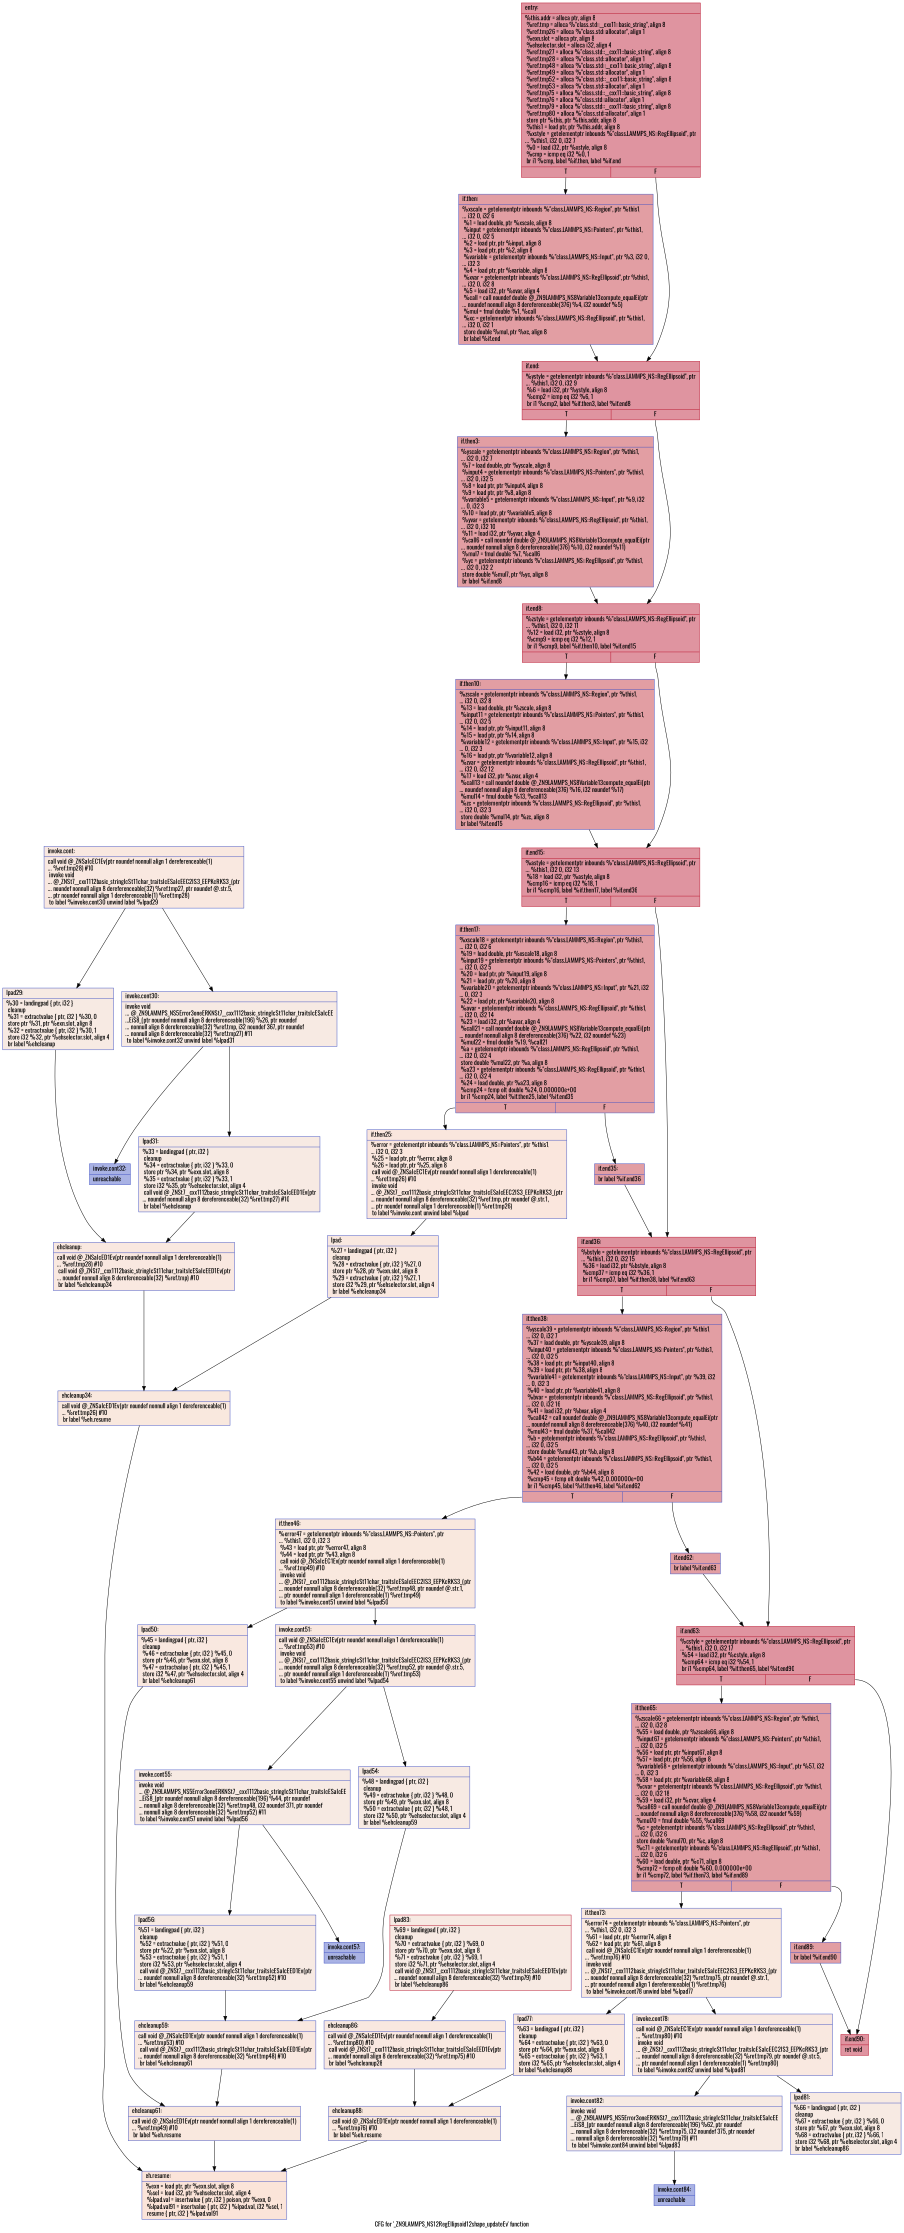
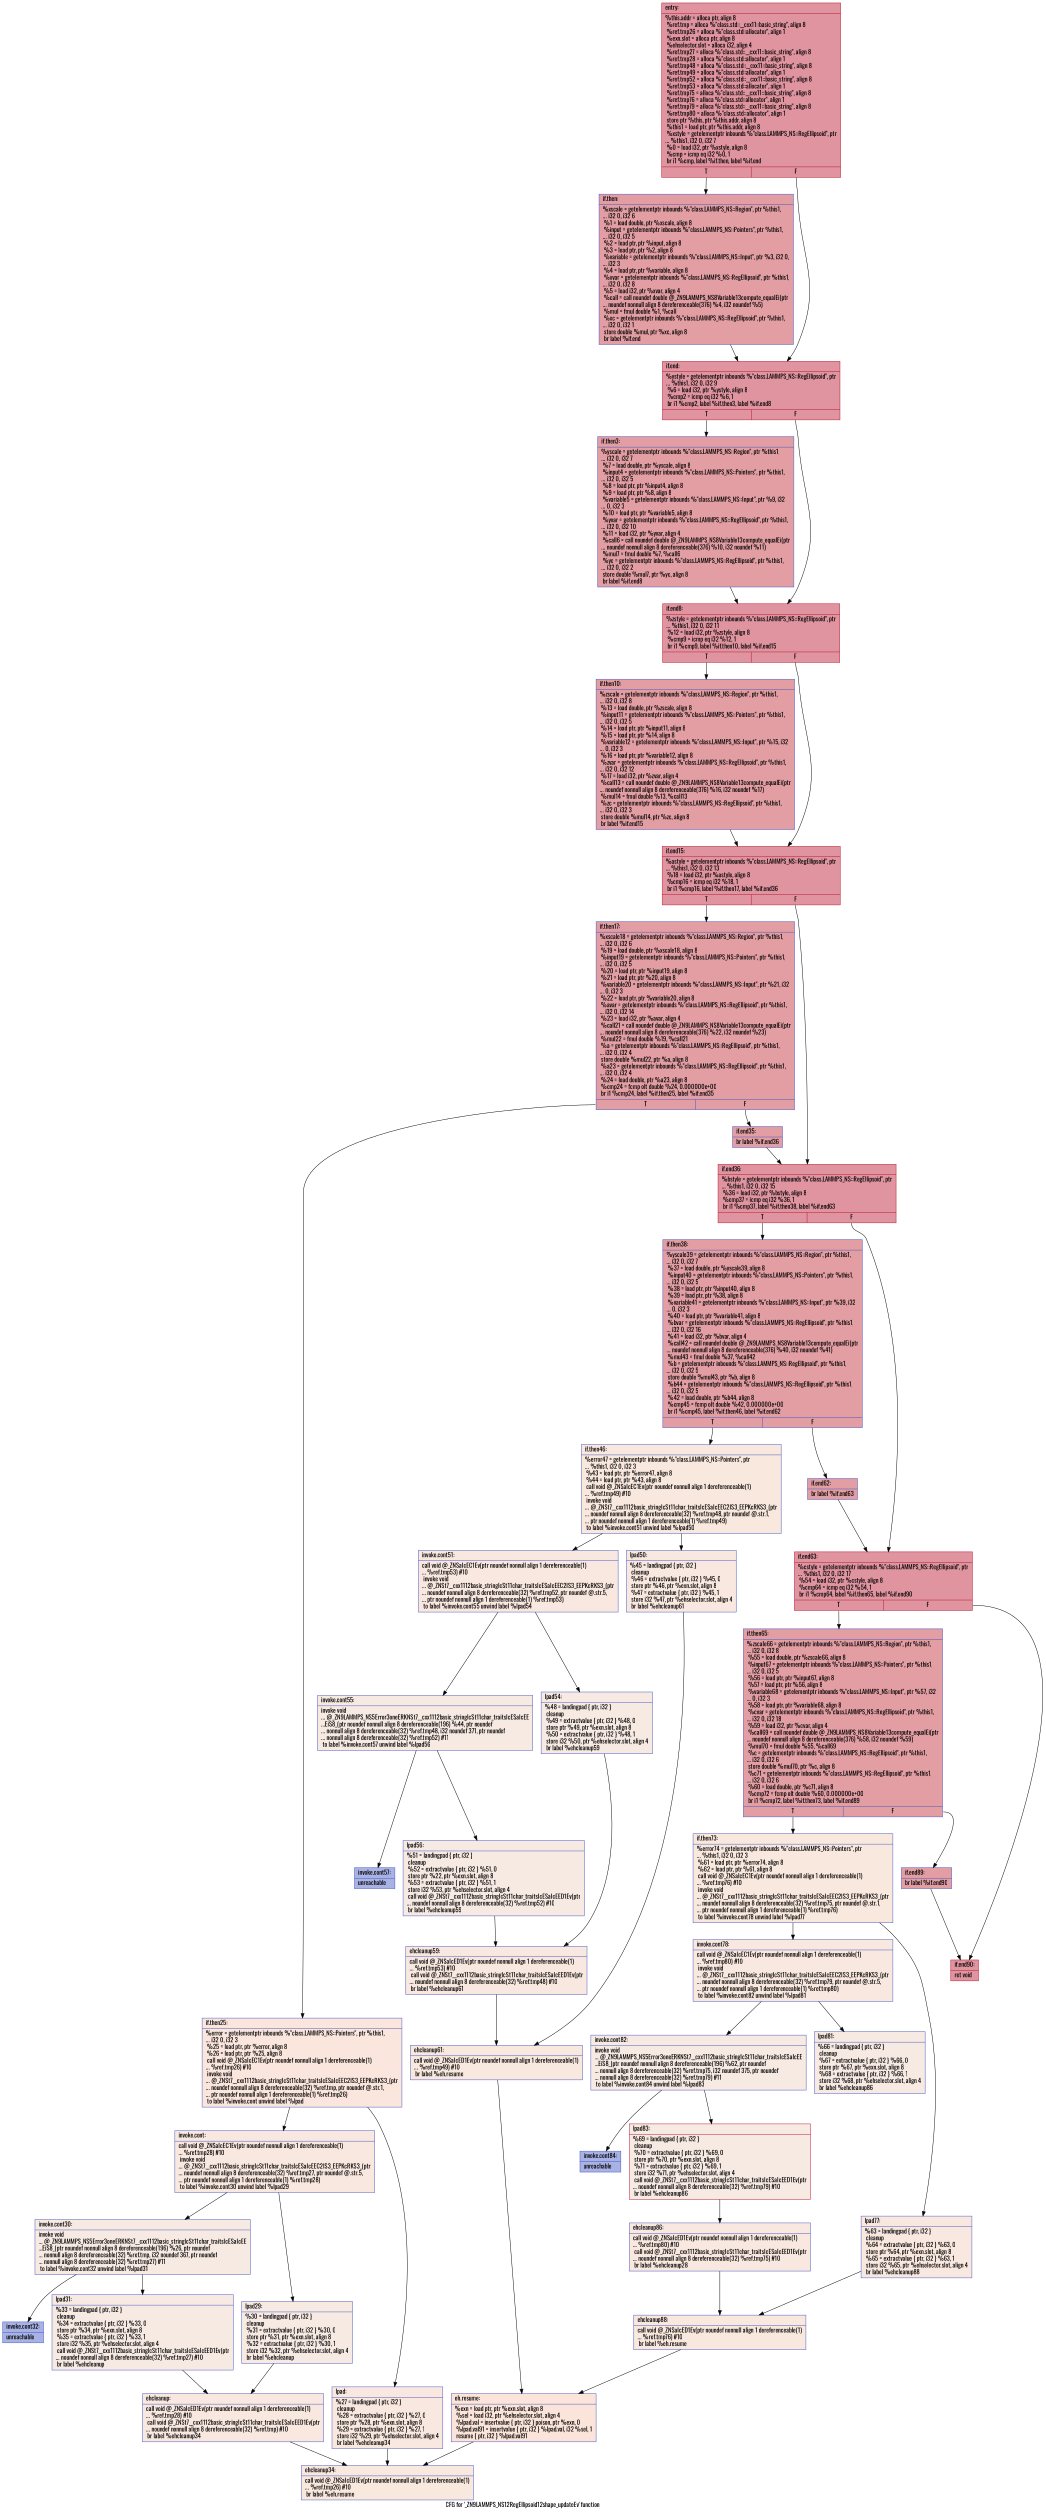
(105, 1801) -> (450, 2453)
none -> (708, 2105)
none -> (287, 2117)
